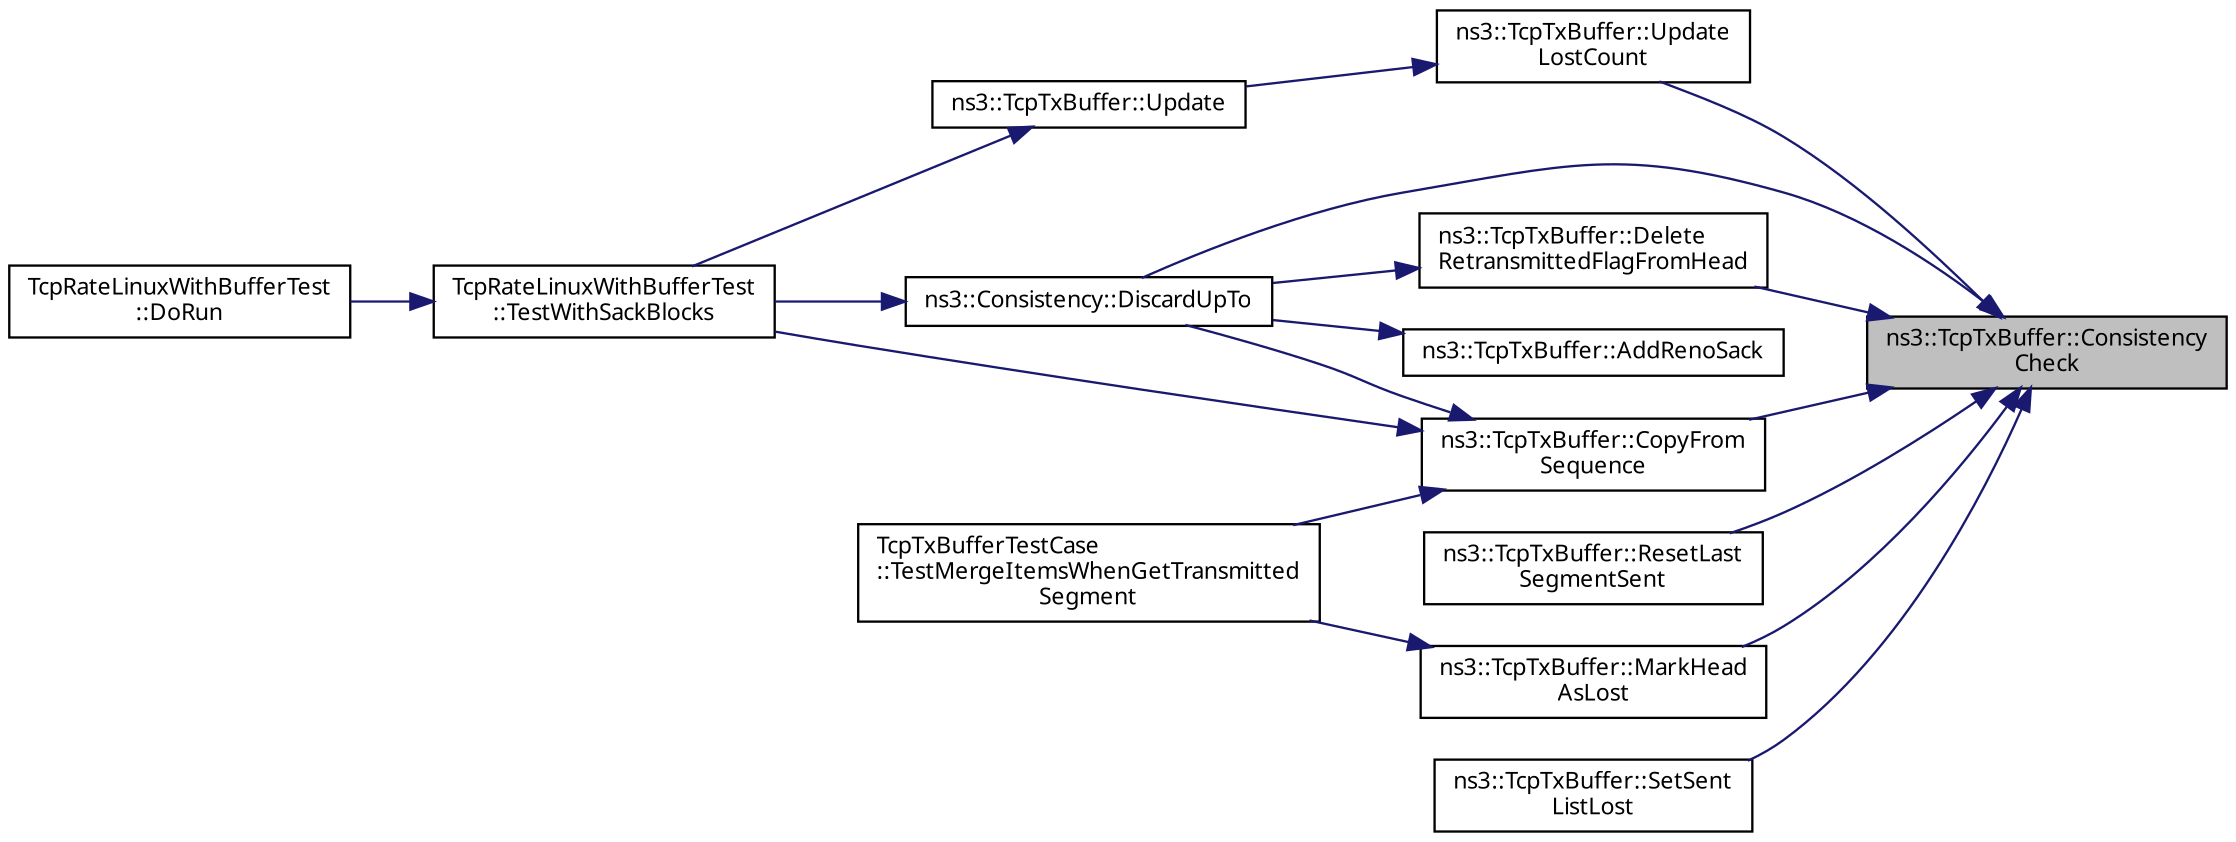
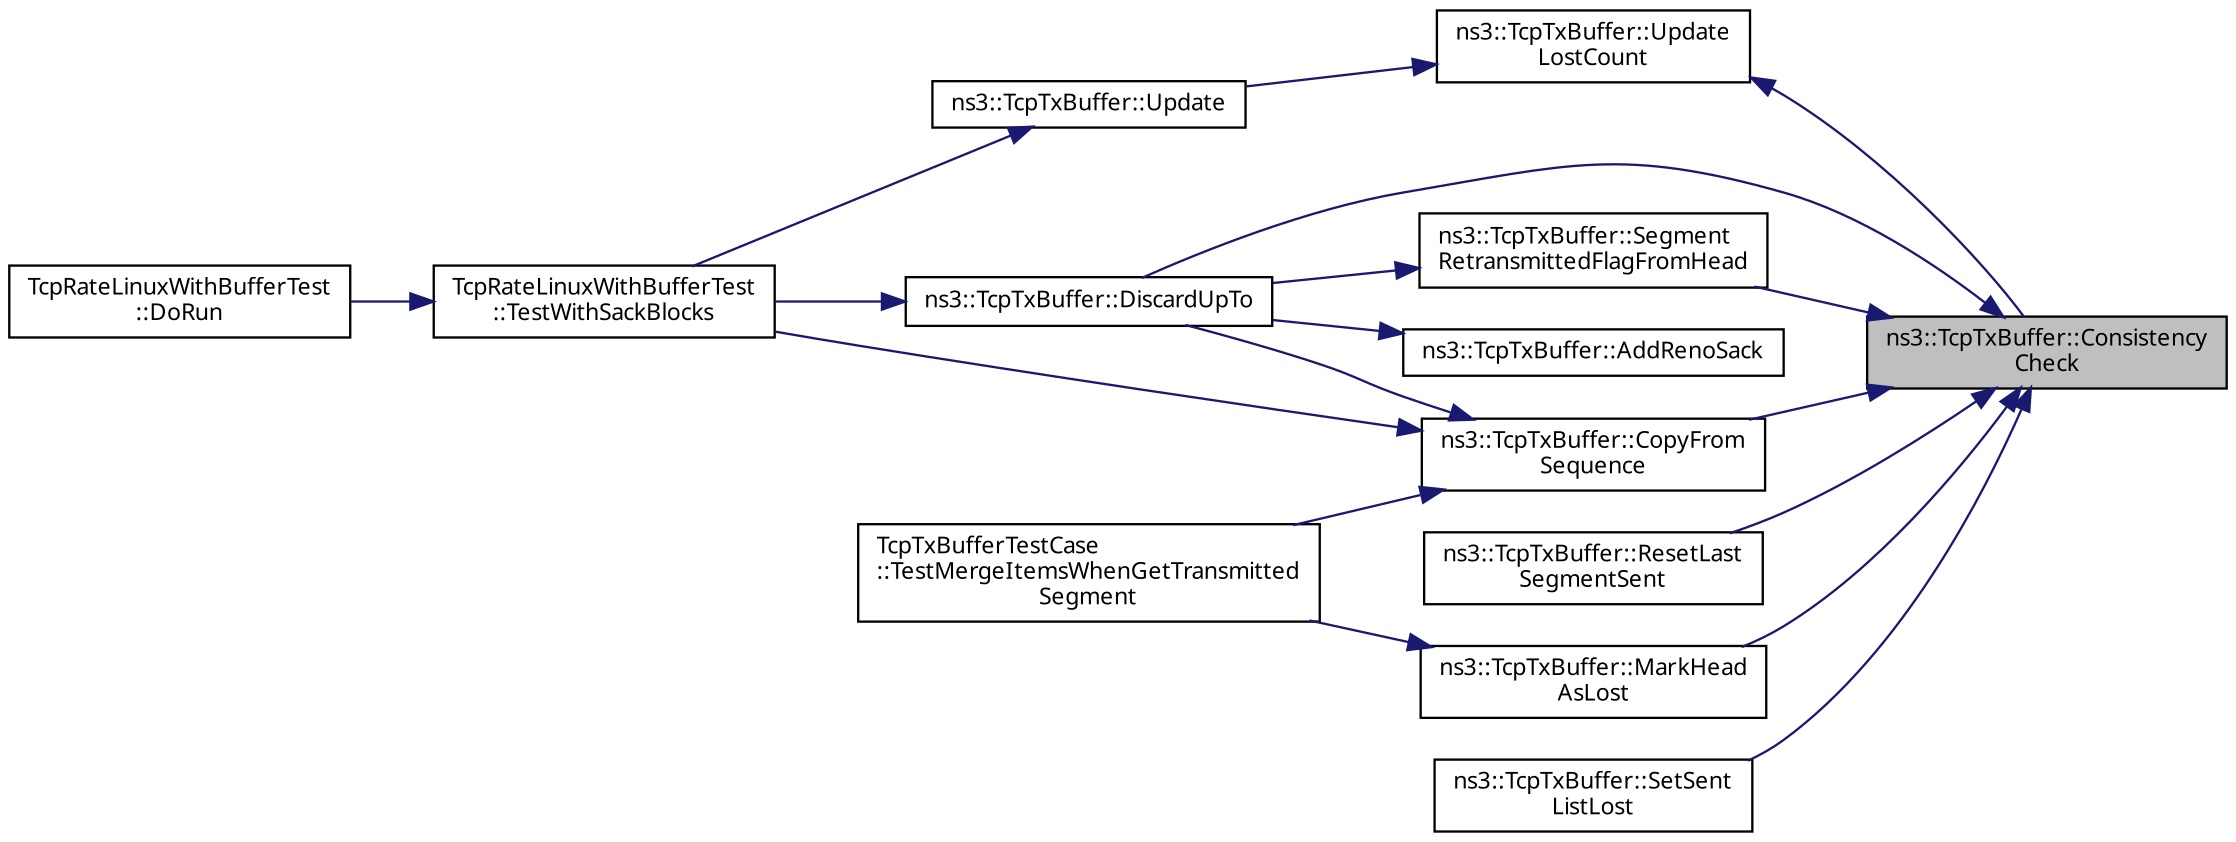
(1834, 171) -> (1908, 191)
(1593, 251) -> (1593, 251)
(1089, 302) -> (1089, 302)
